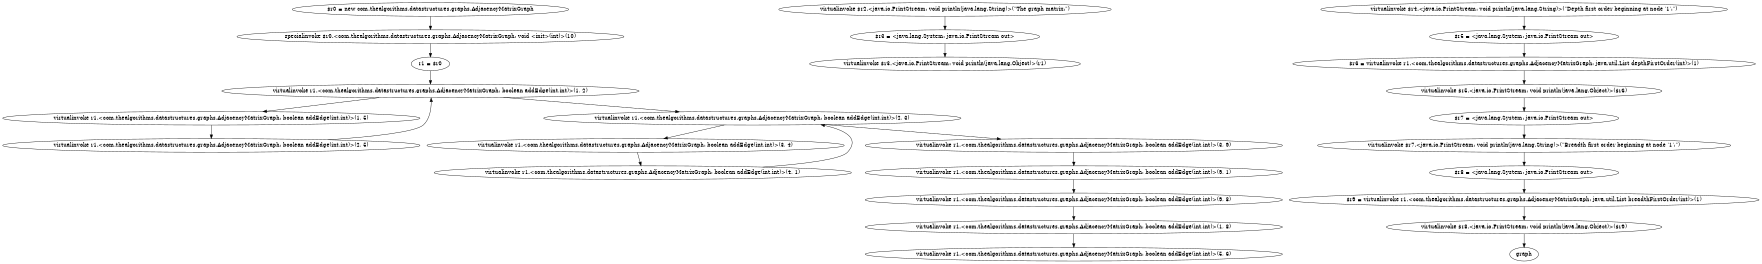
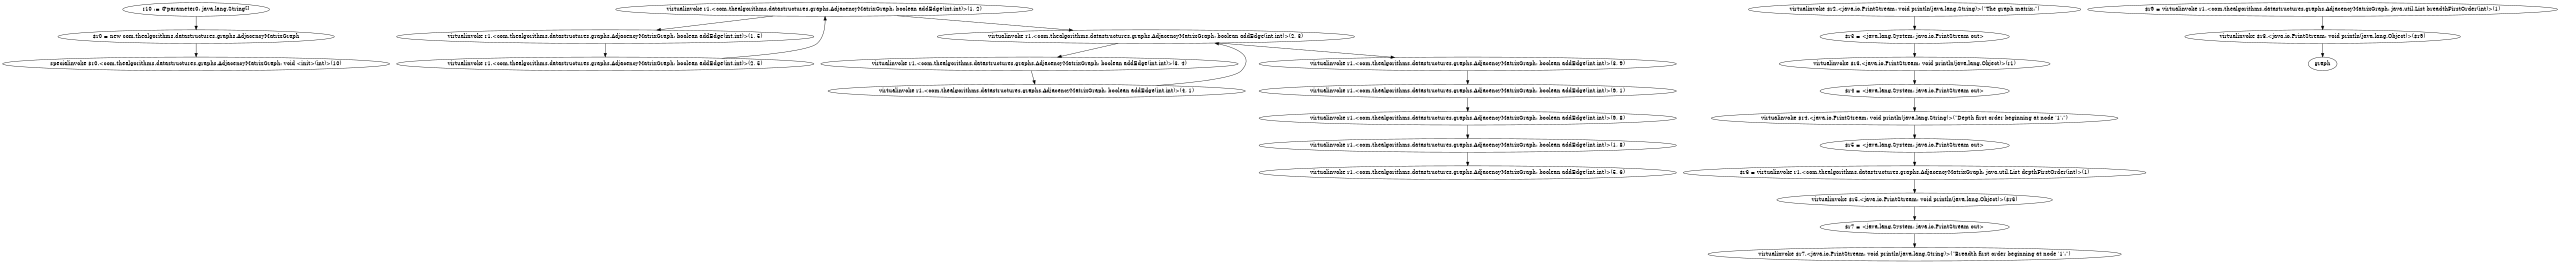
none -> (196, 9)
(430, 64) -> none
none -> (1915, 91)
(1524, 173) -> none
